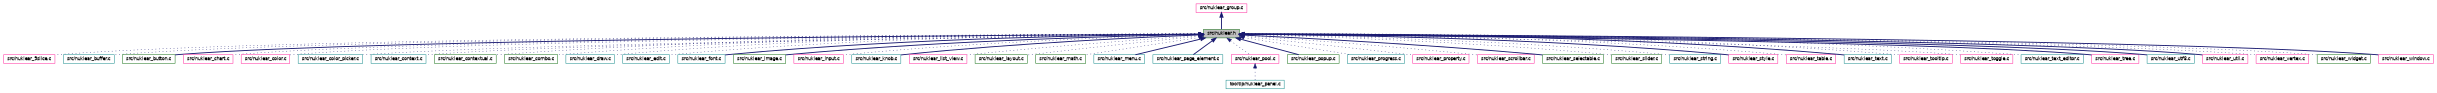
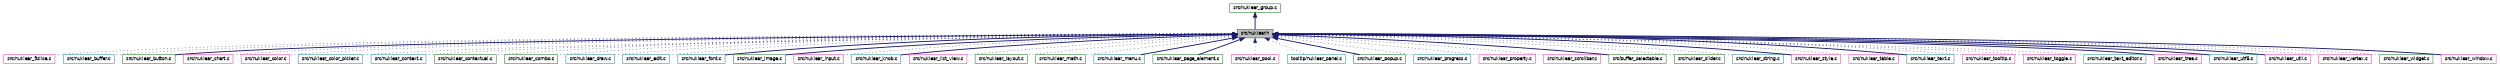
(1221, 8) -> (1255, 8)
(1188, 59) -> (1188, 59)
(1573, 59) -> (1637, 59)
(1255, 74) -> (1288, 47)
